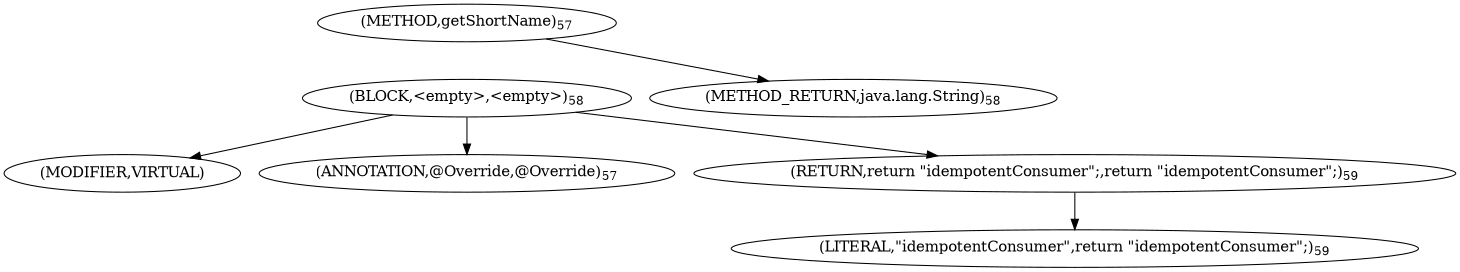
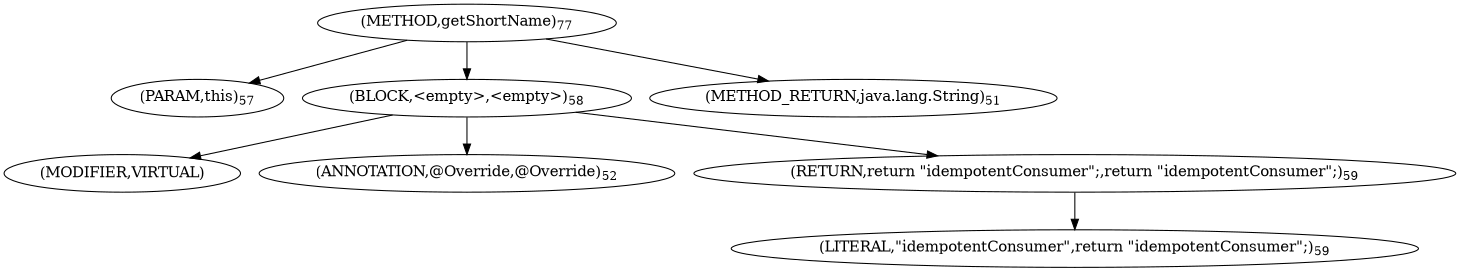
(565, 21) -> (565, 21)
none -> (467, 55)
(993, 97) -> (993, 97)
none -> (197, 98)
(610, 172) -> (610, 172)
